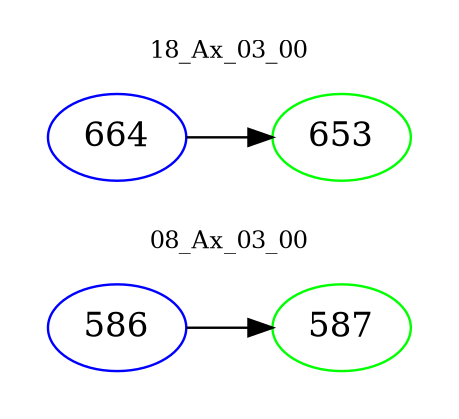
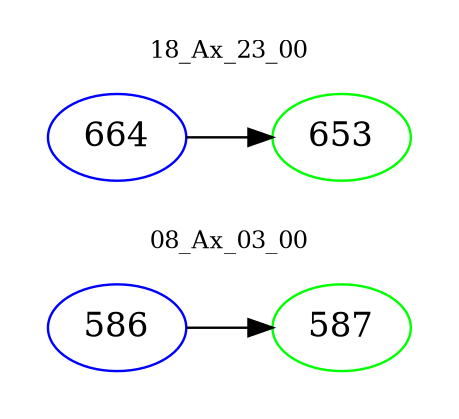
(229, 52) -> (229, 52)
